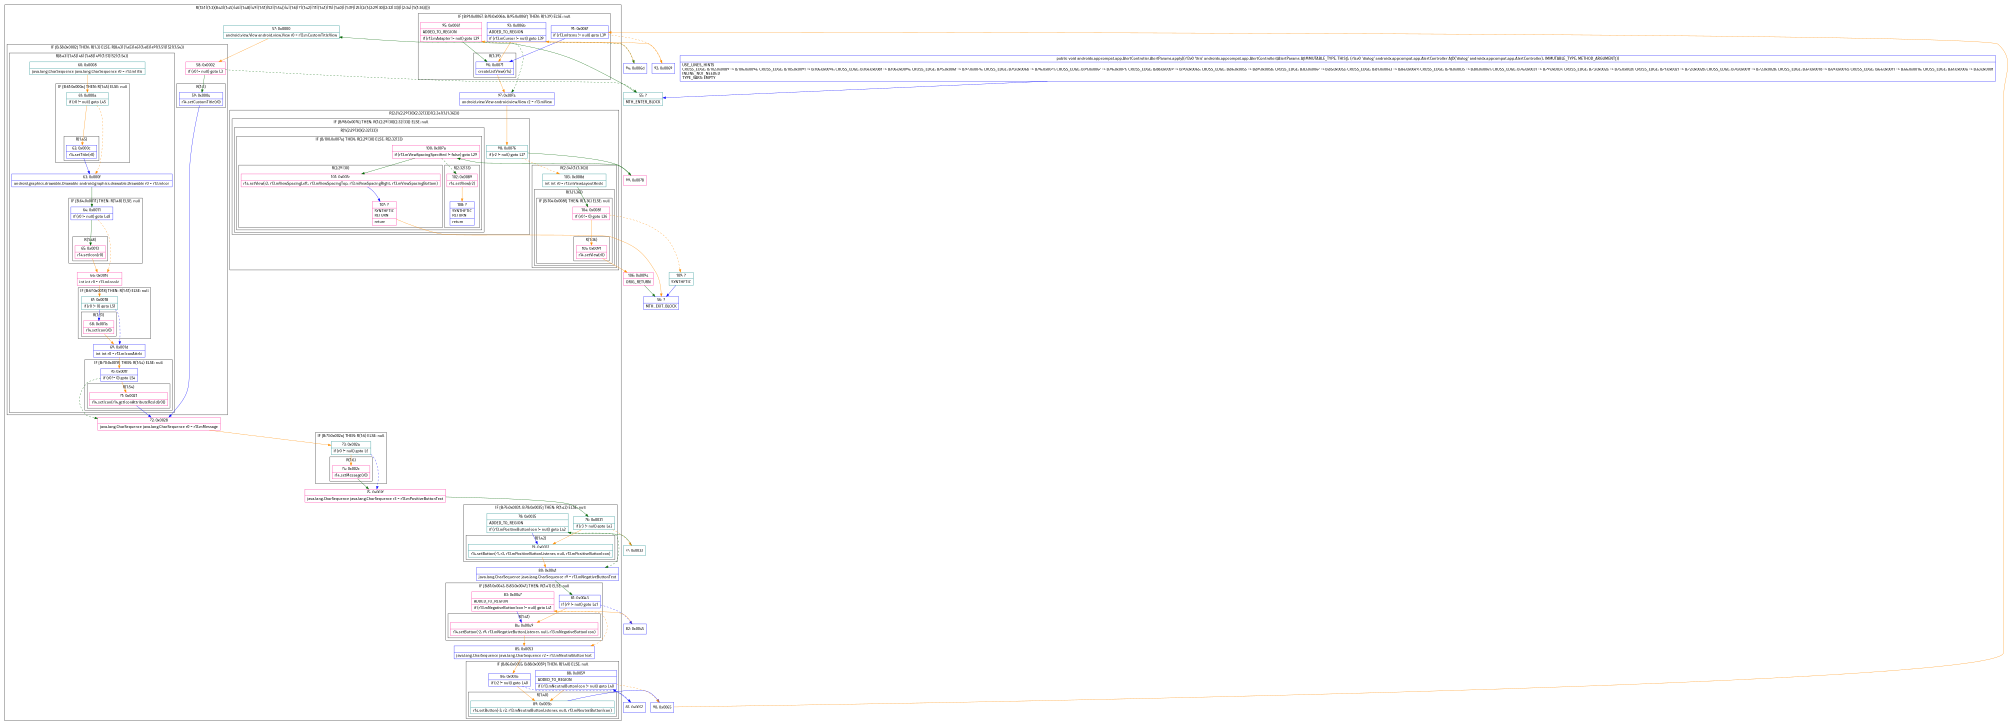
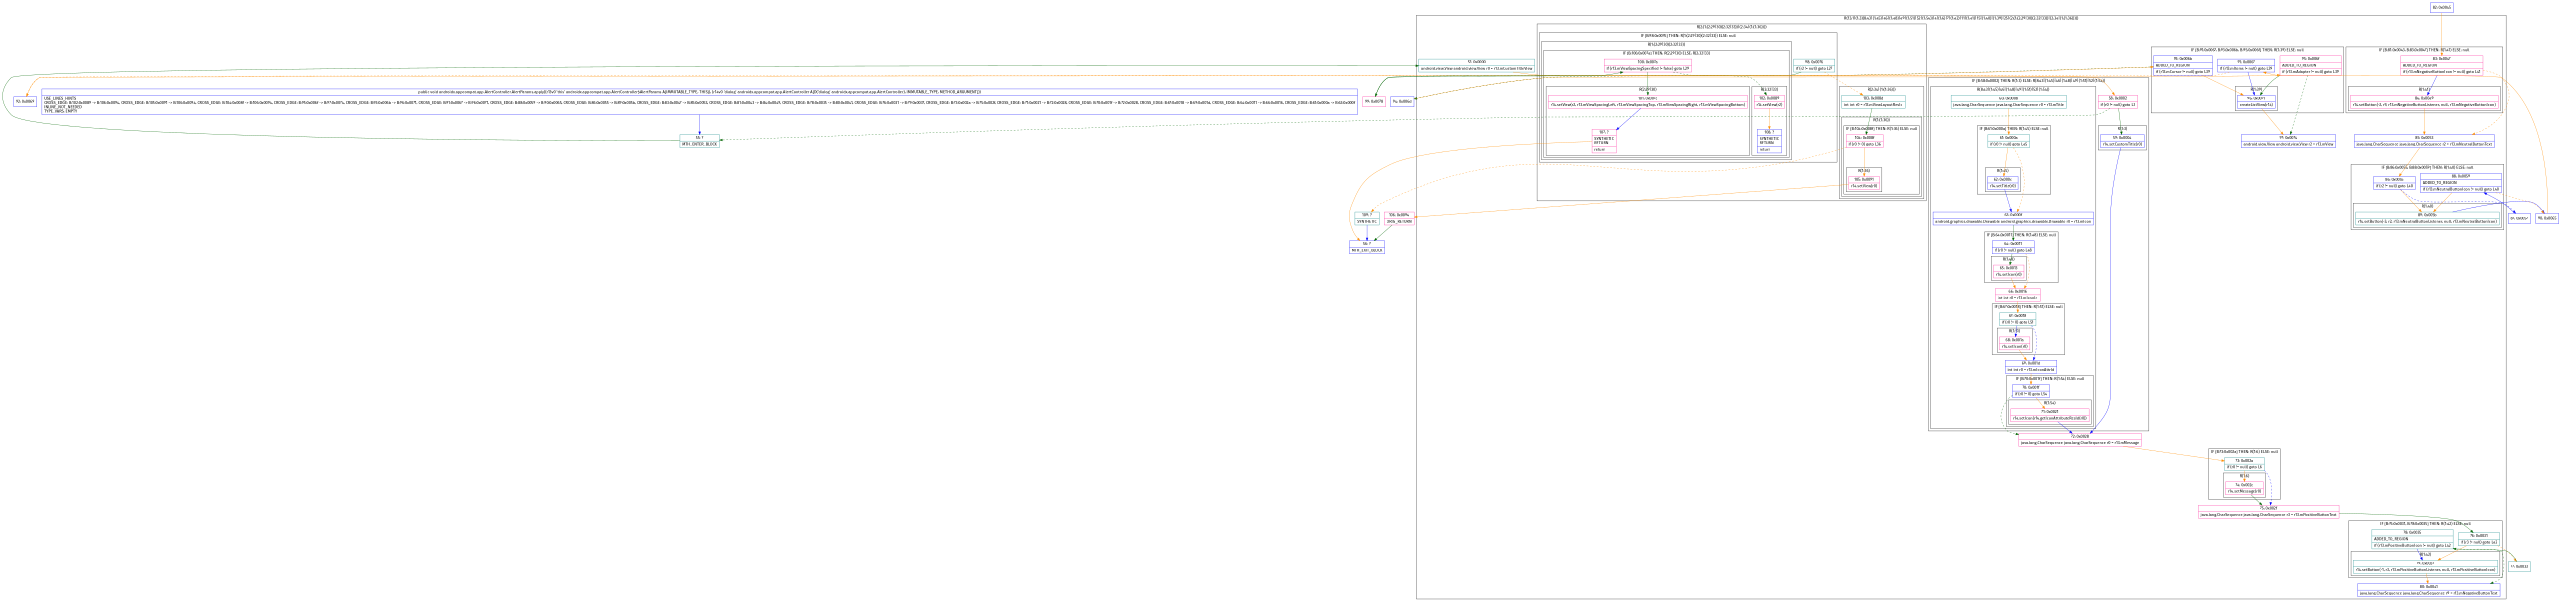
(507, 124) -> none
(580, 602) -> none
